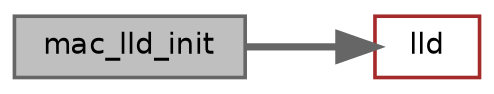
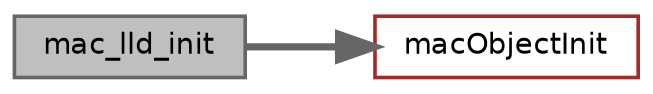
(427, 47) -> (507, 47)
